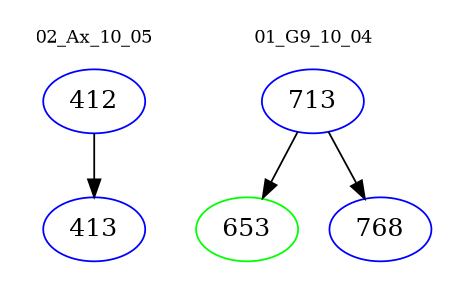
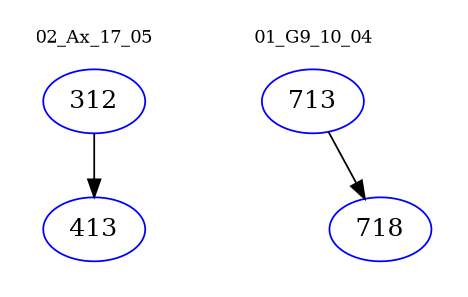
(94, 38) -> (94, 38)
(94, 101) -> (94, 101)
(247, 229) -> none
(380, 229) -> (380, 229)
